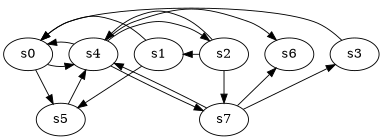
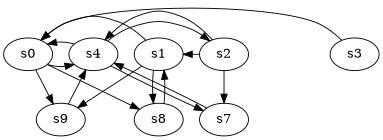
(289, 54) -> none
(285, 89) -> none
(61, 120) -> (61, 120)
none -> (159, 120)
